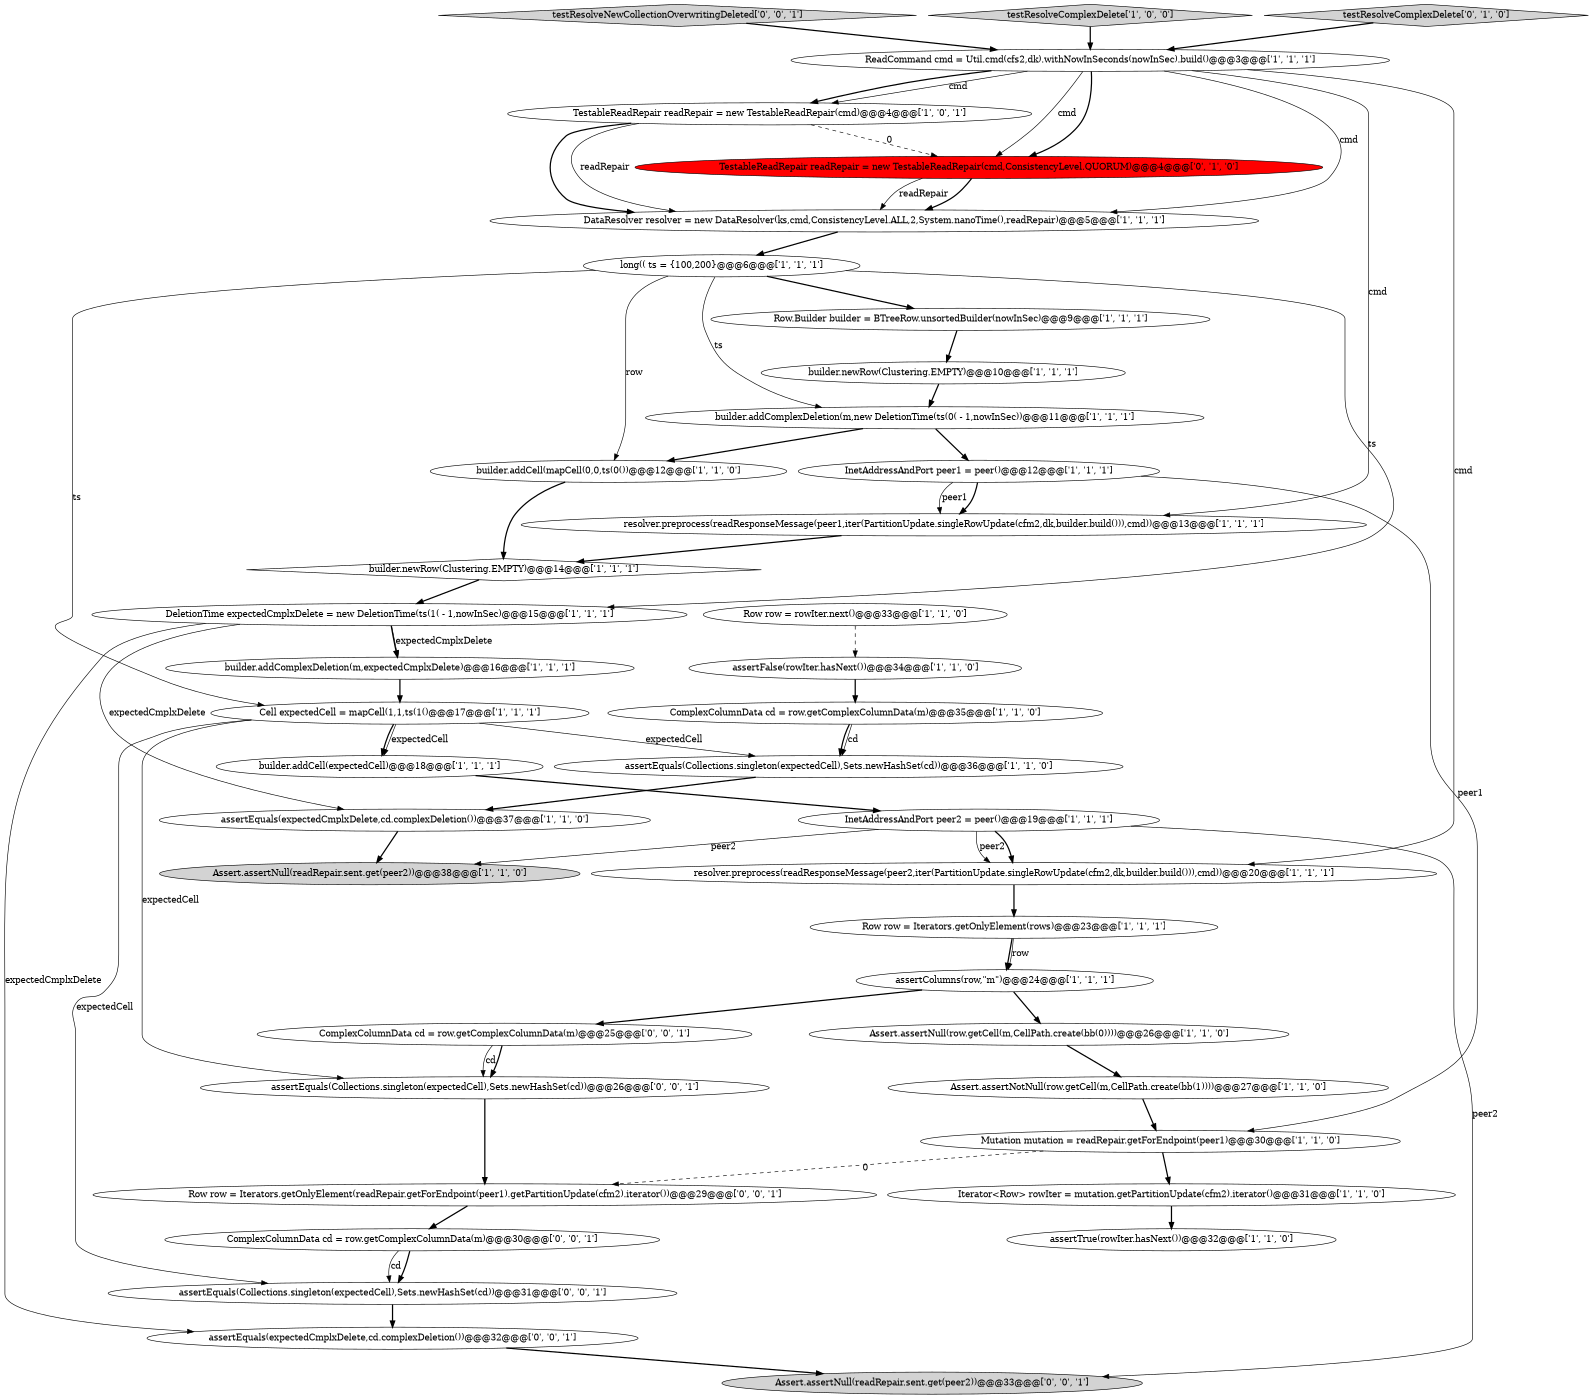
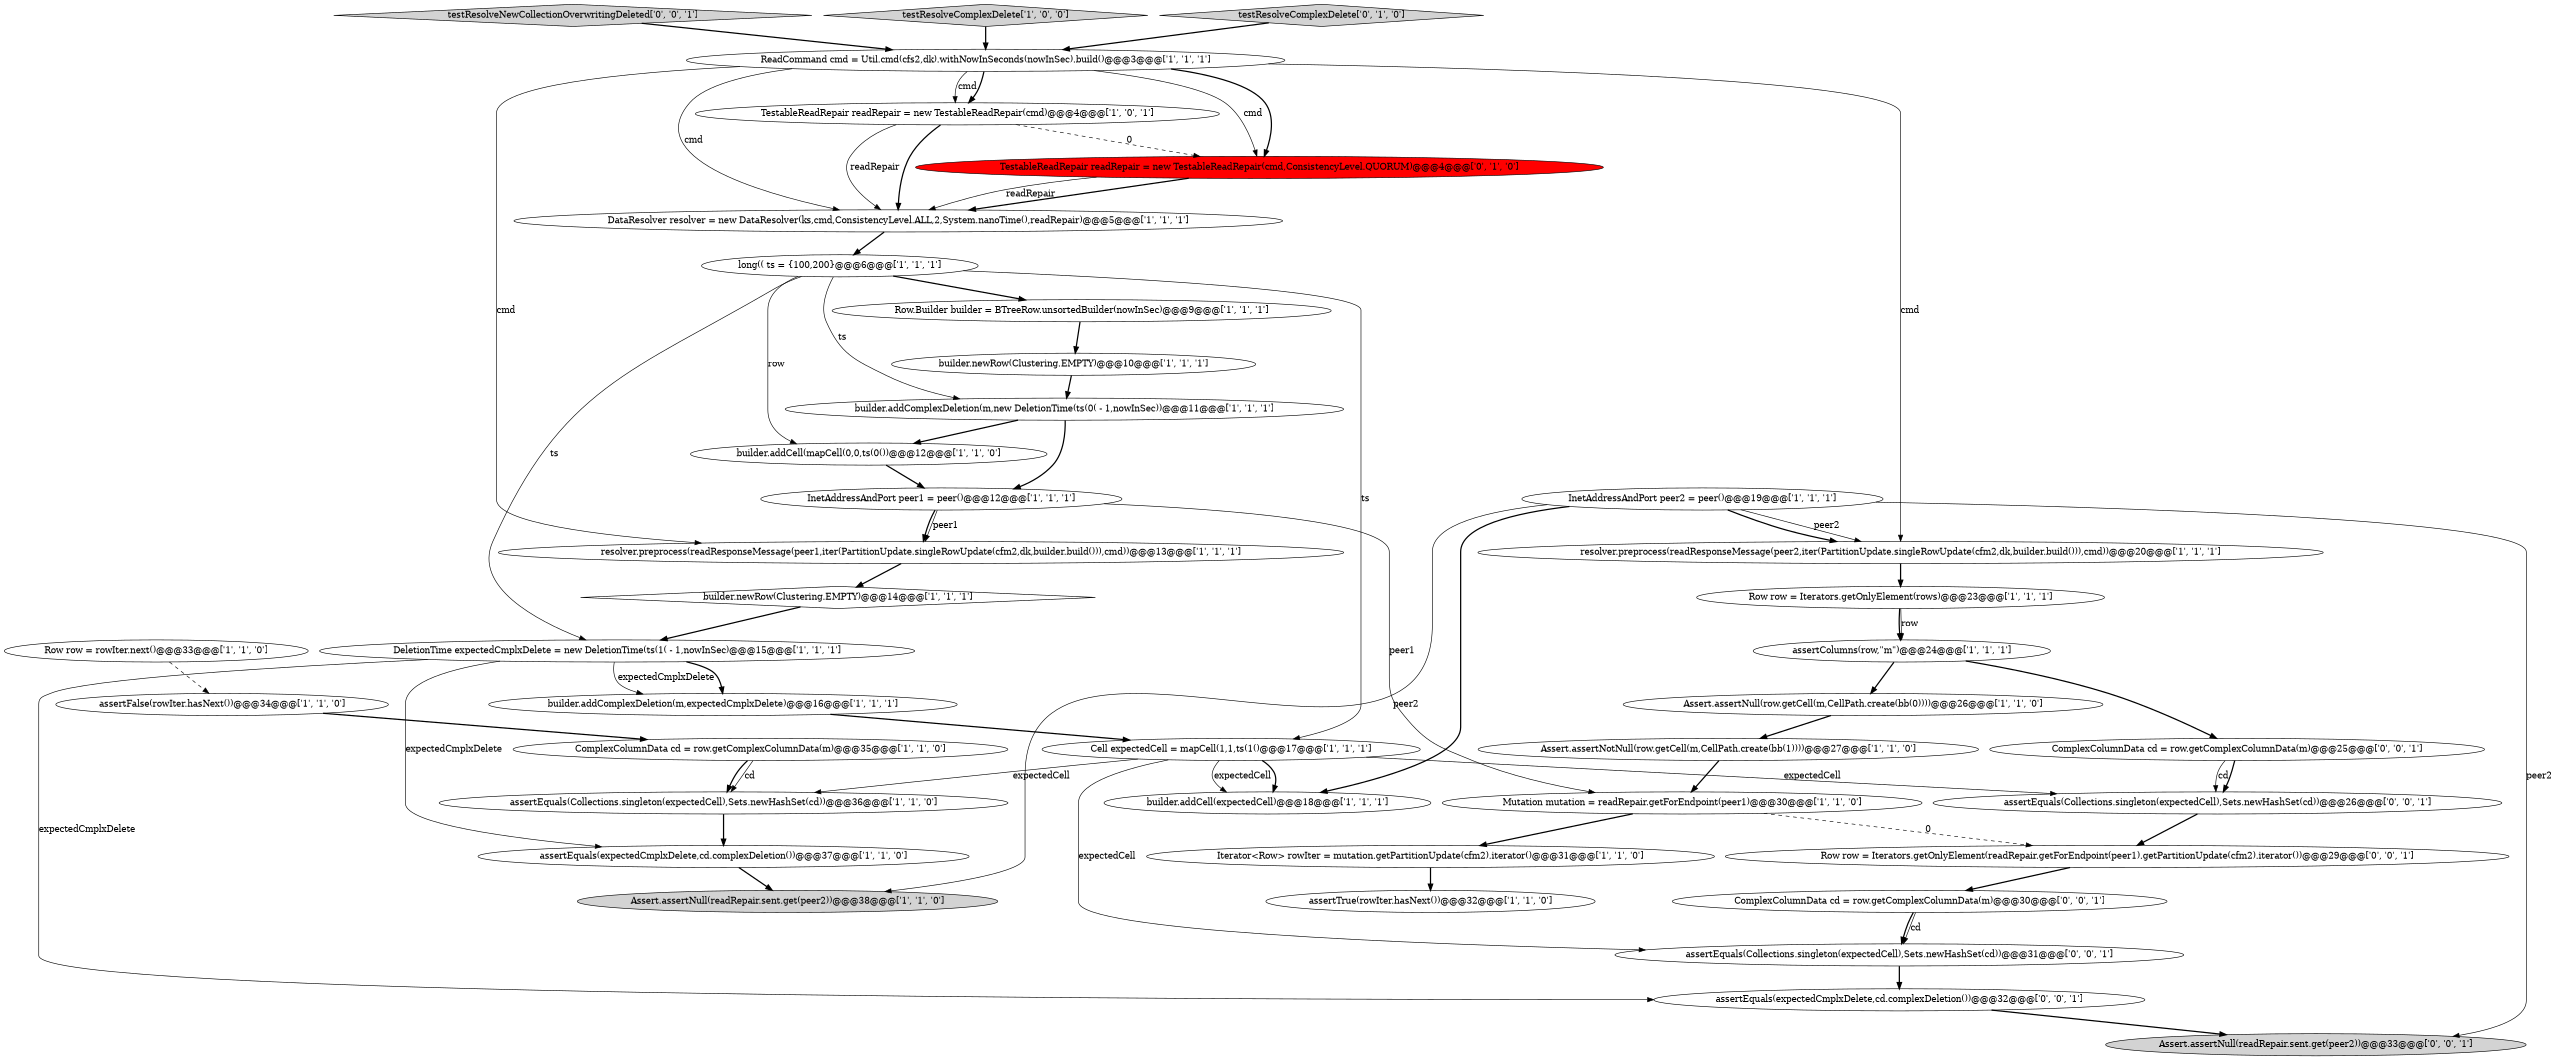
(522, 507) -> (902, 475)
(675, 793) -> (1461, 654)
